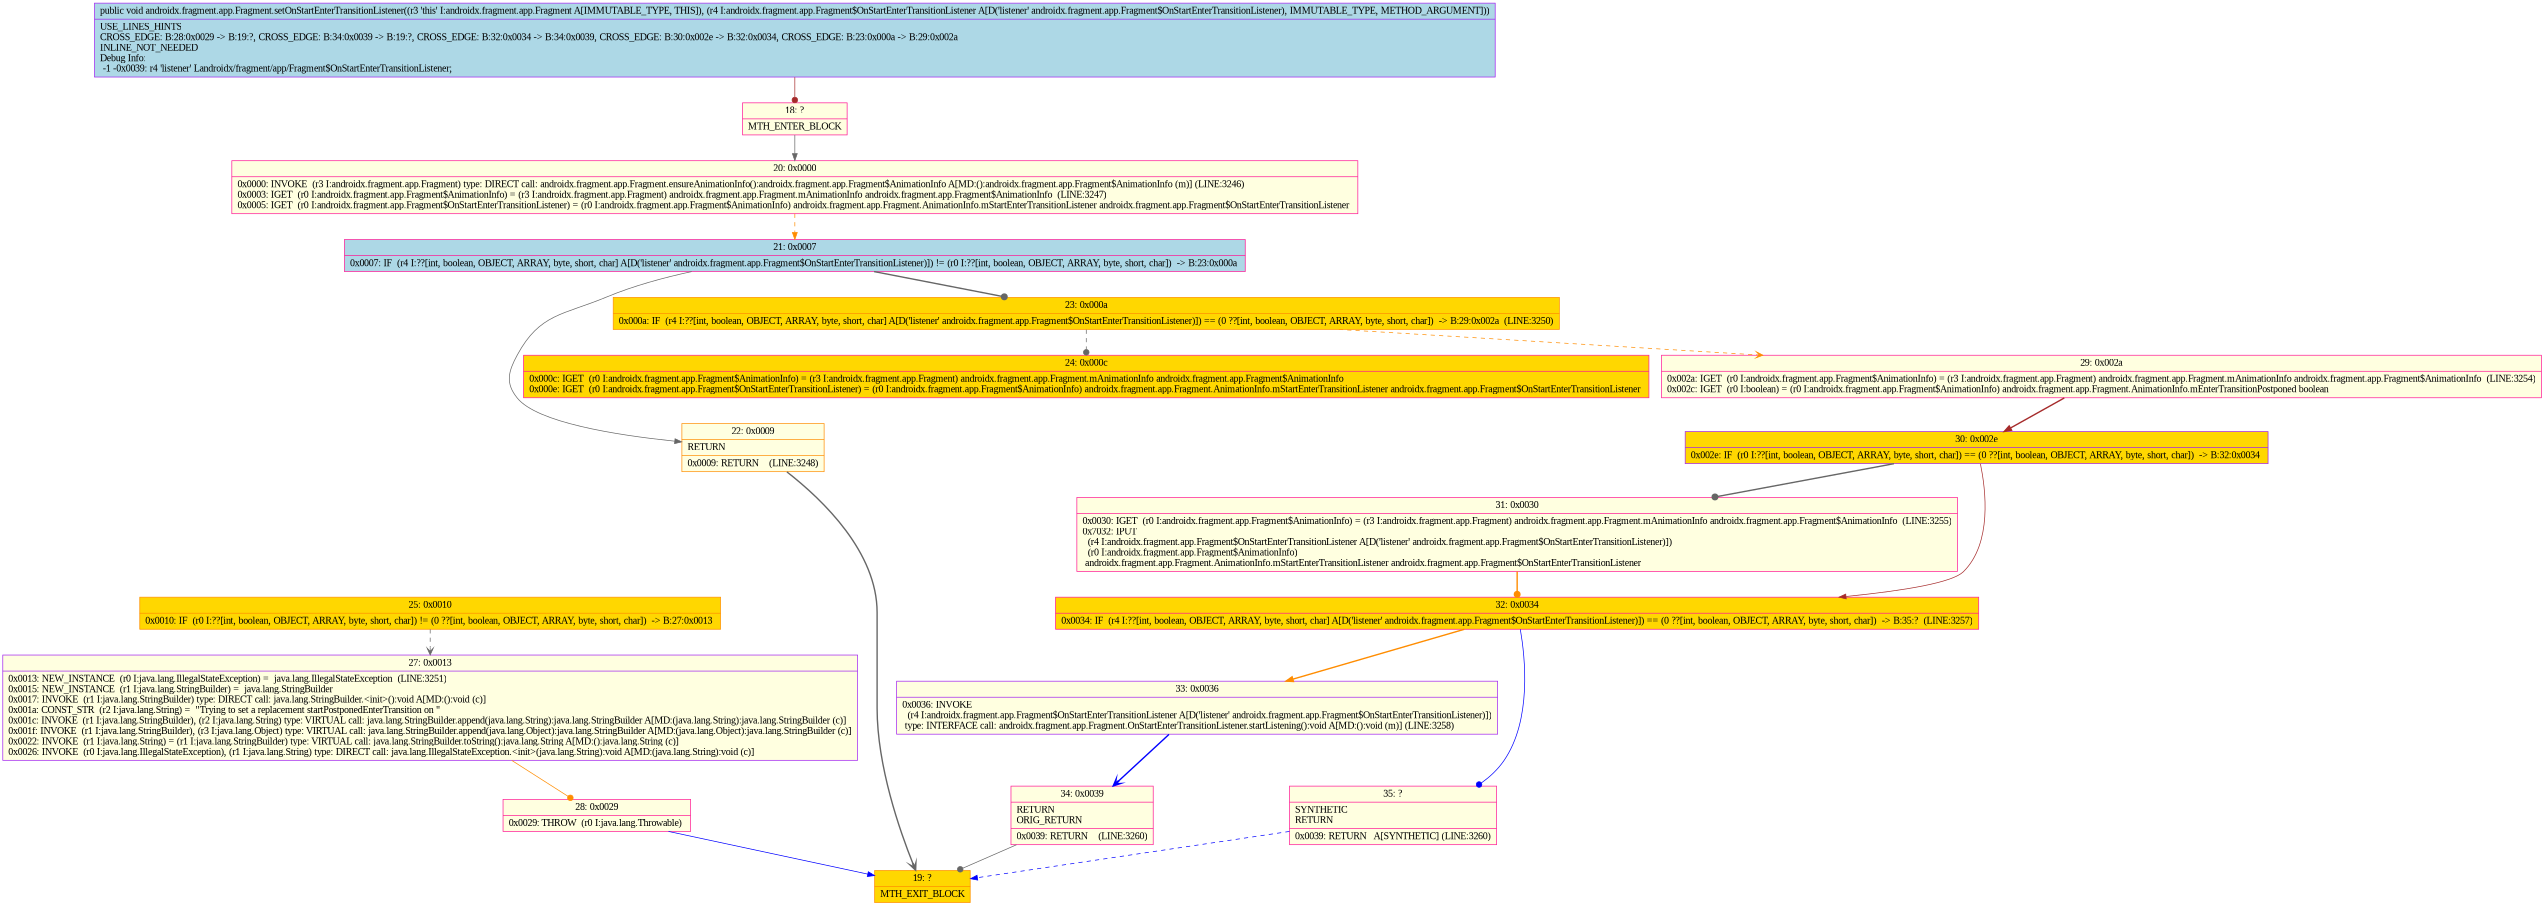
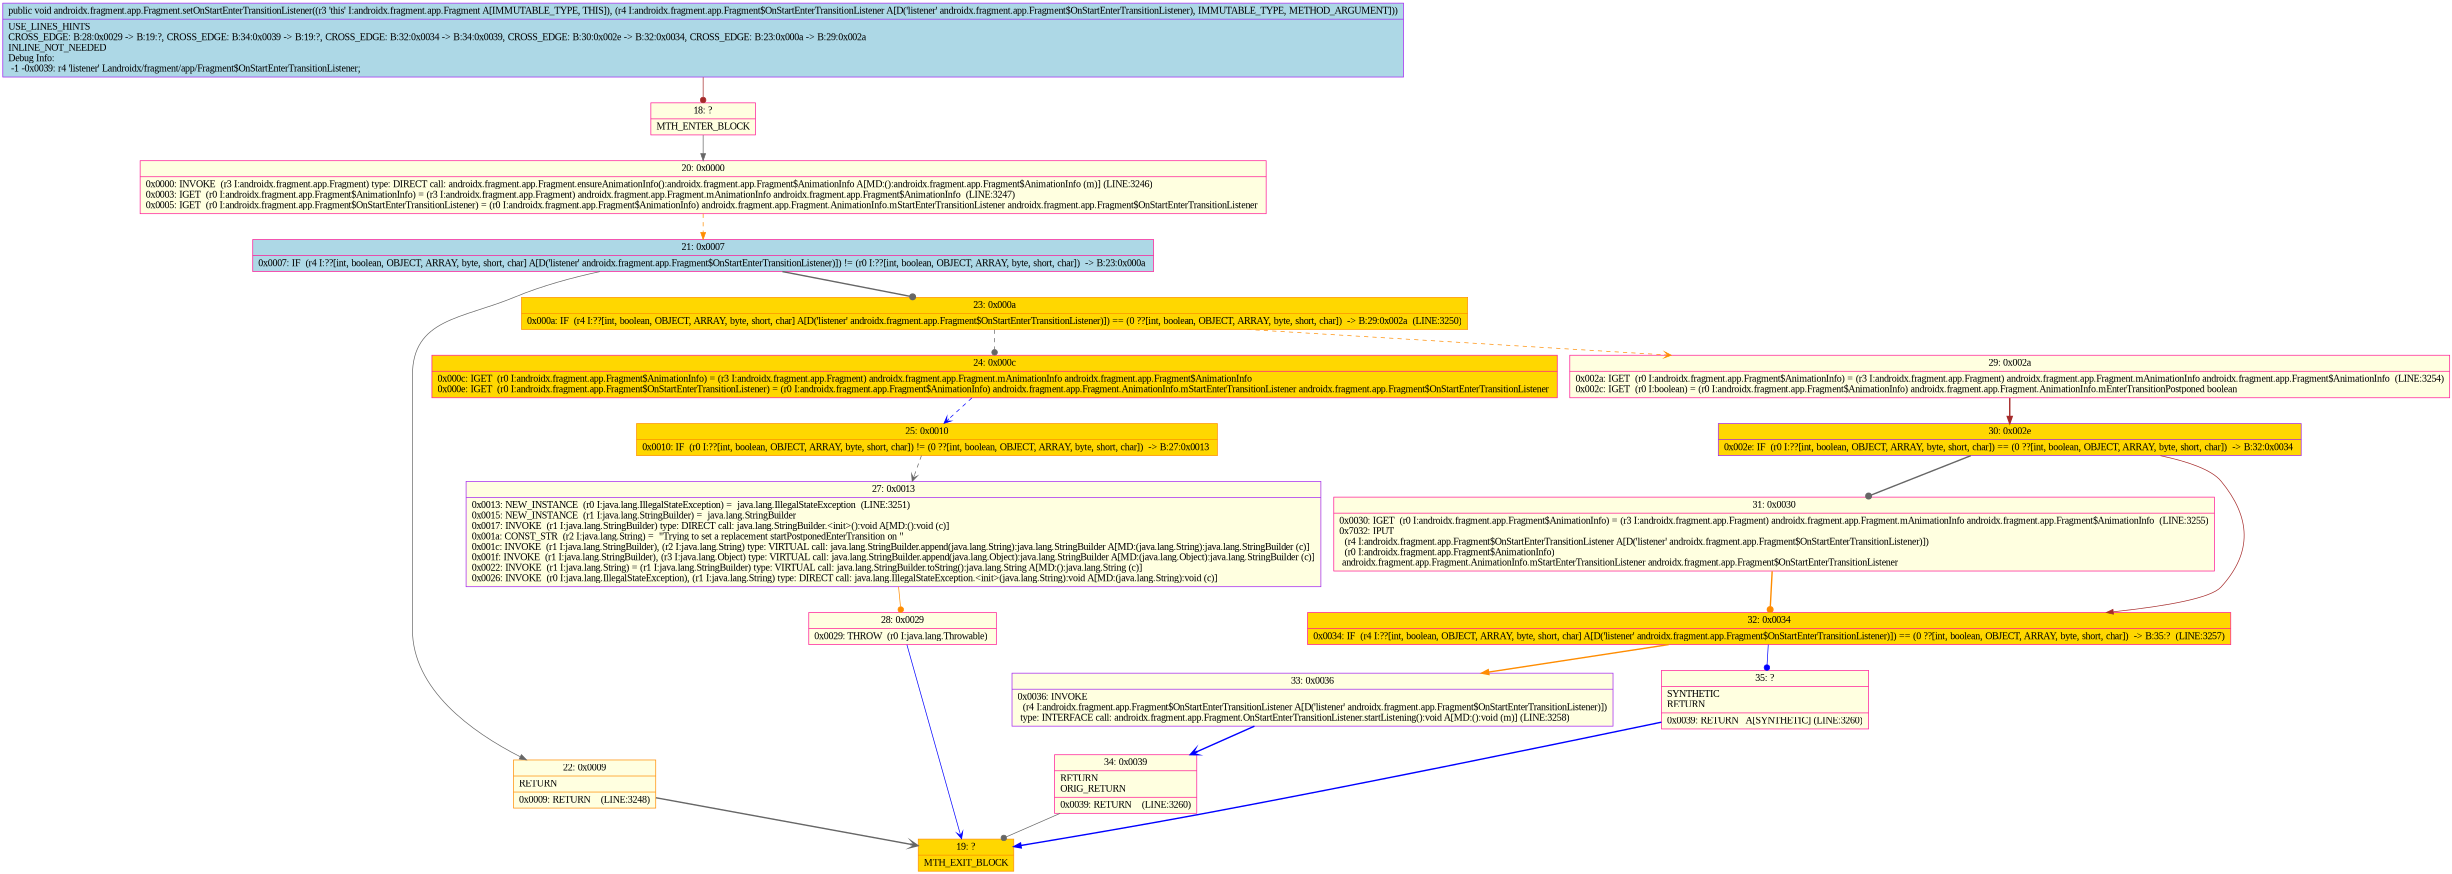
none -> (961, 408)
(768, 853) -> (933, 738)
(1133, 855) -> (1342, 787)
